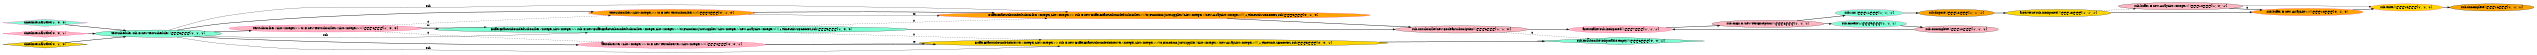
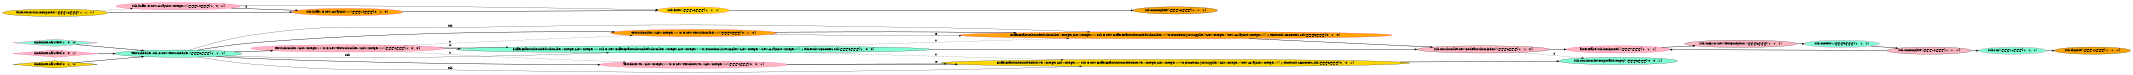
(2181, 6) -> (178, 6)
(1999, 13) -> none
(1820, 18) -> (1974, 51)
(1621, 41) -> (1618, 61)
